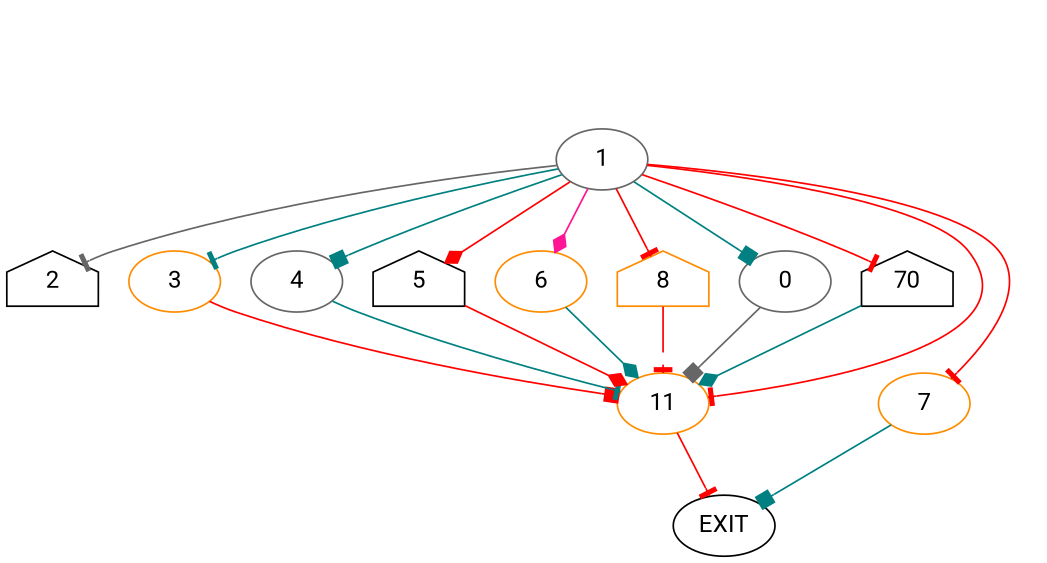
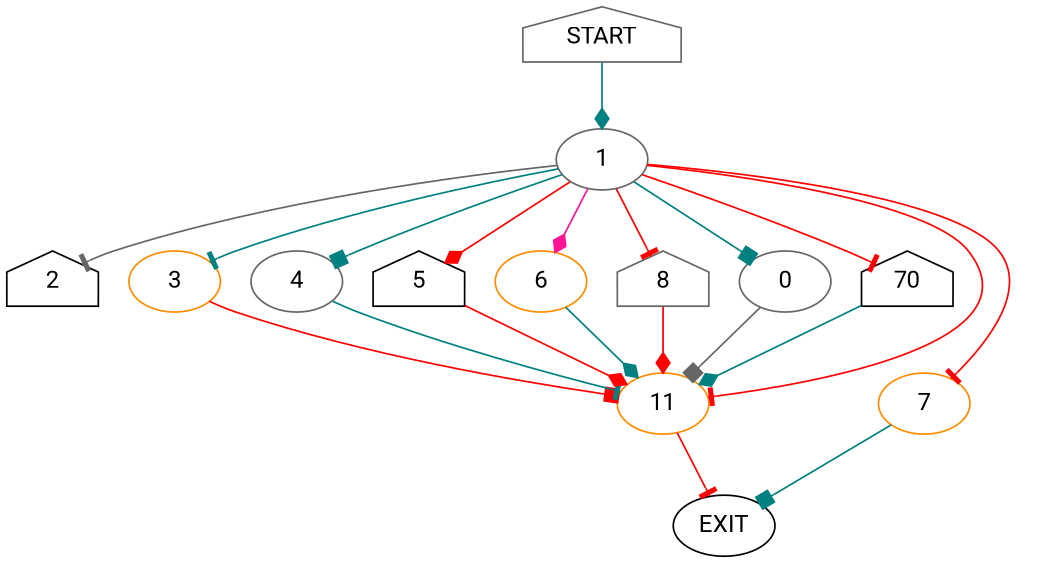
none -> (602, 37)
(663, 282) -> (663, 282)
(663, 330) -> (663, 330)
